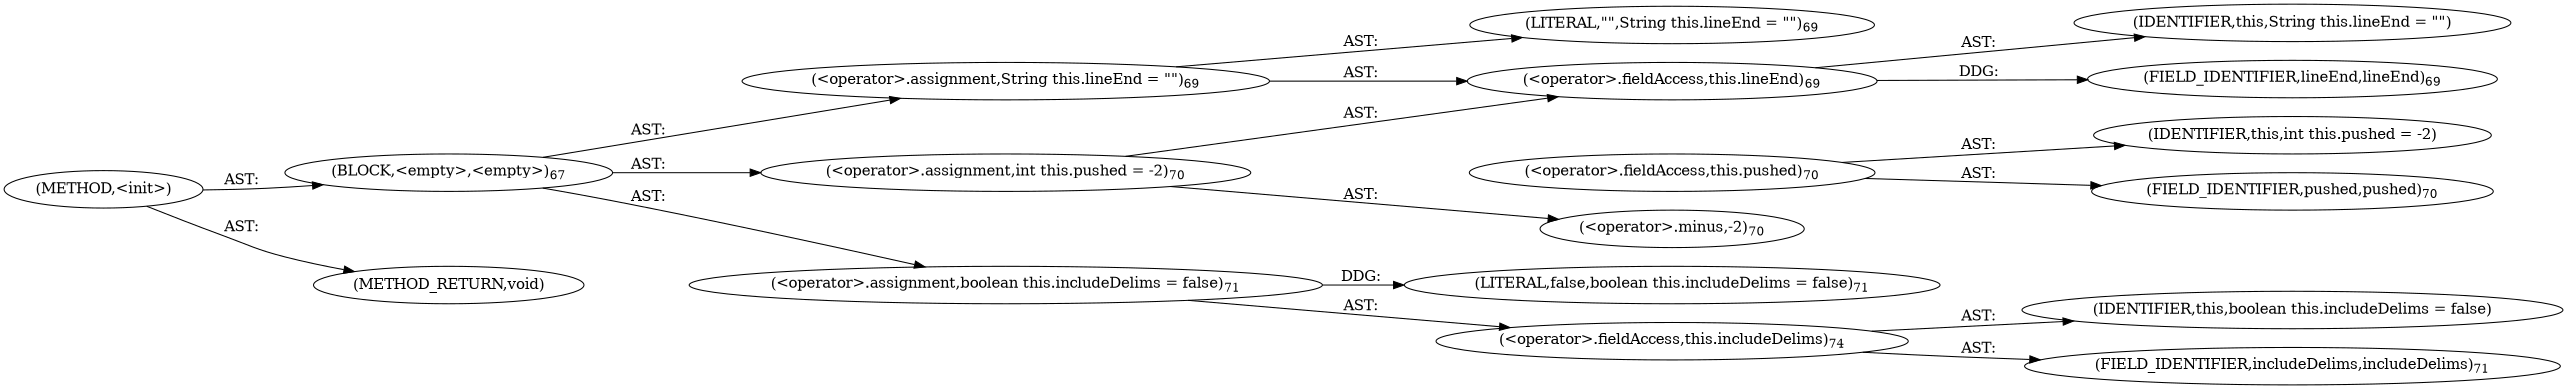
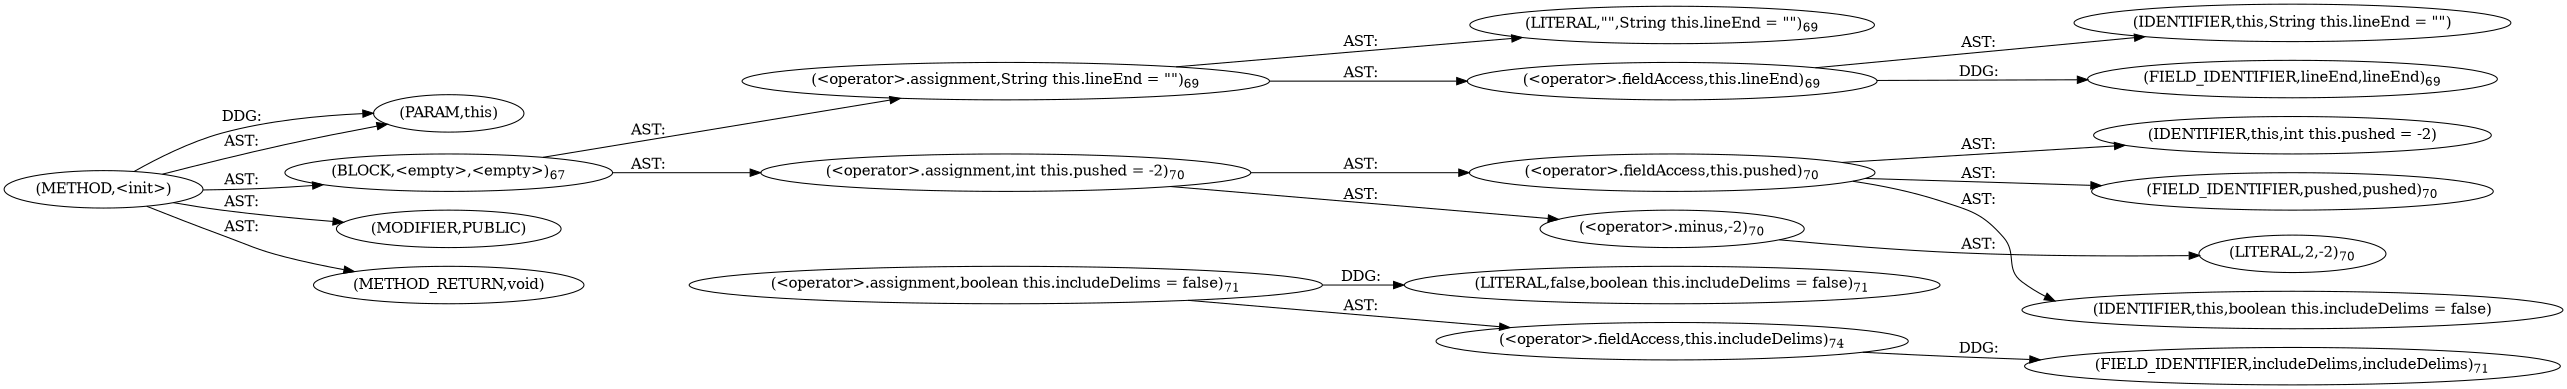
none -> (449, 113)
(1337, 127) -> (1355, 173)
(729, 224) -> none
none -> (449, 229)
none -> (2292, 254)
(1967, 326) -> (1970, 211)
(1981, 349) -> (1981, 349)
